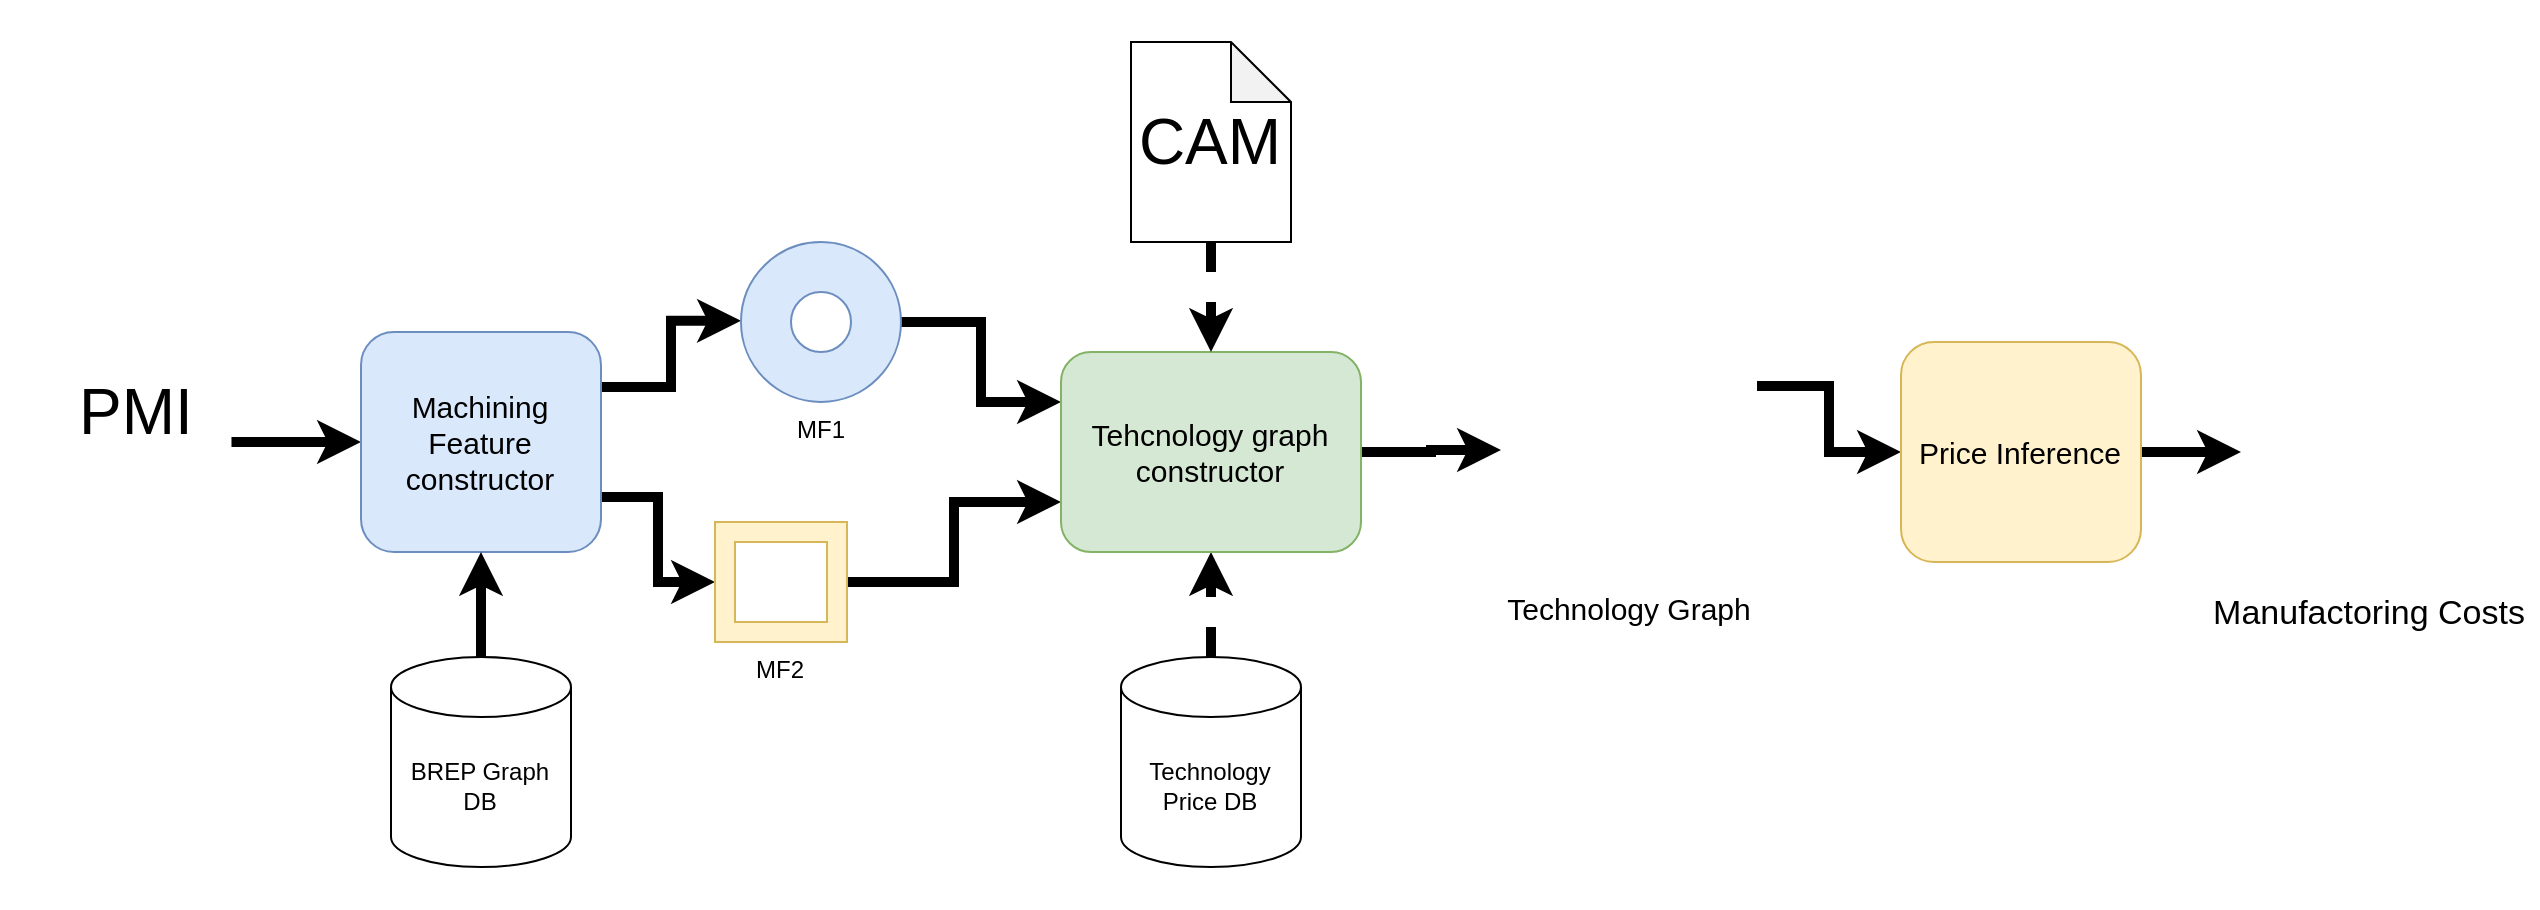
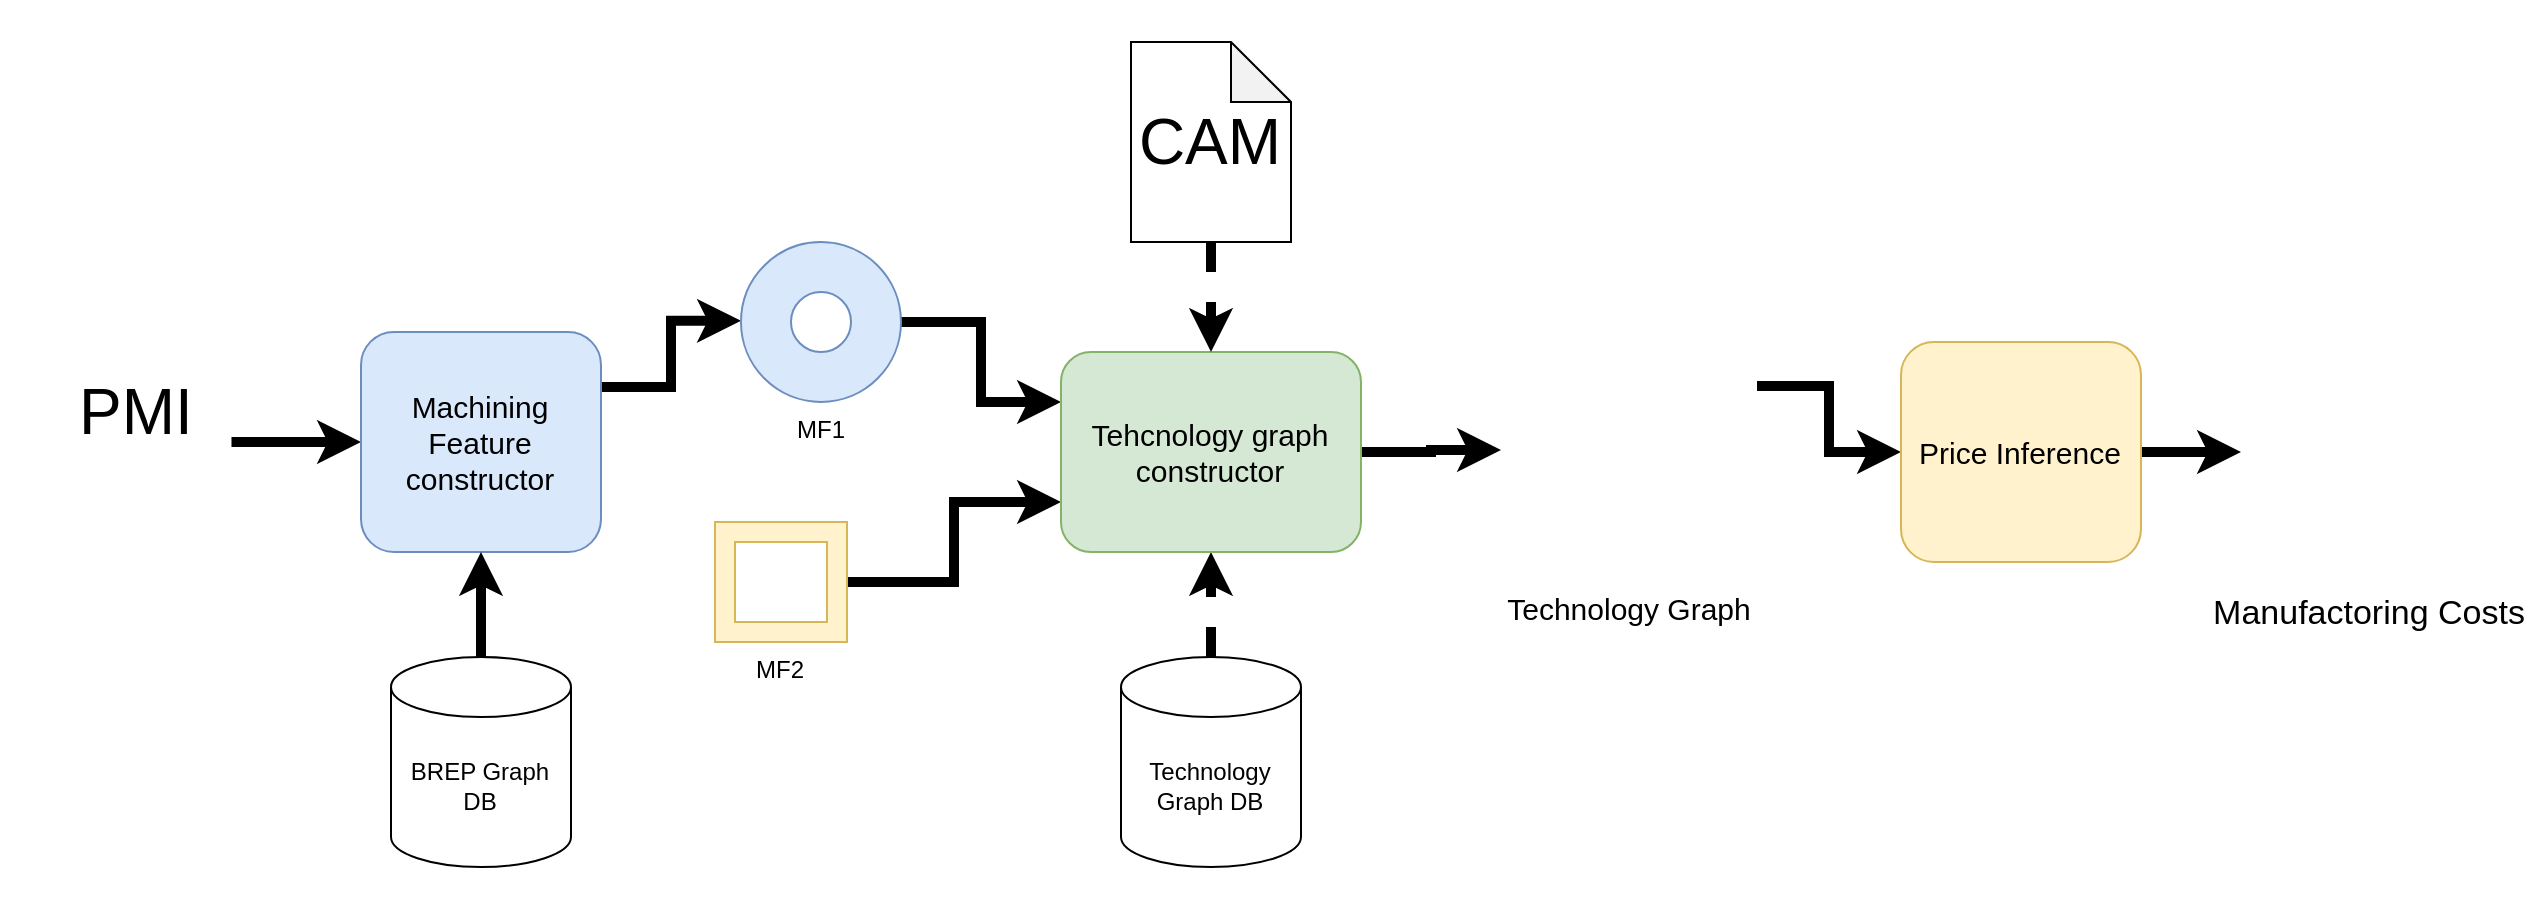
(658, 525) -> none
(1211, 787) -> (1211, 787)
